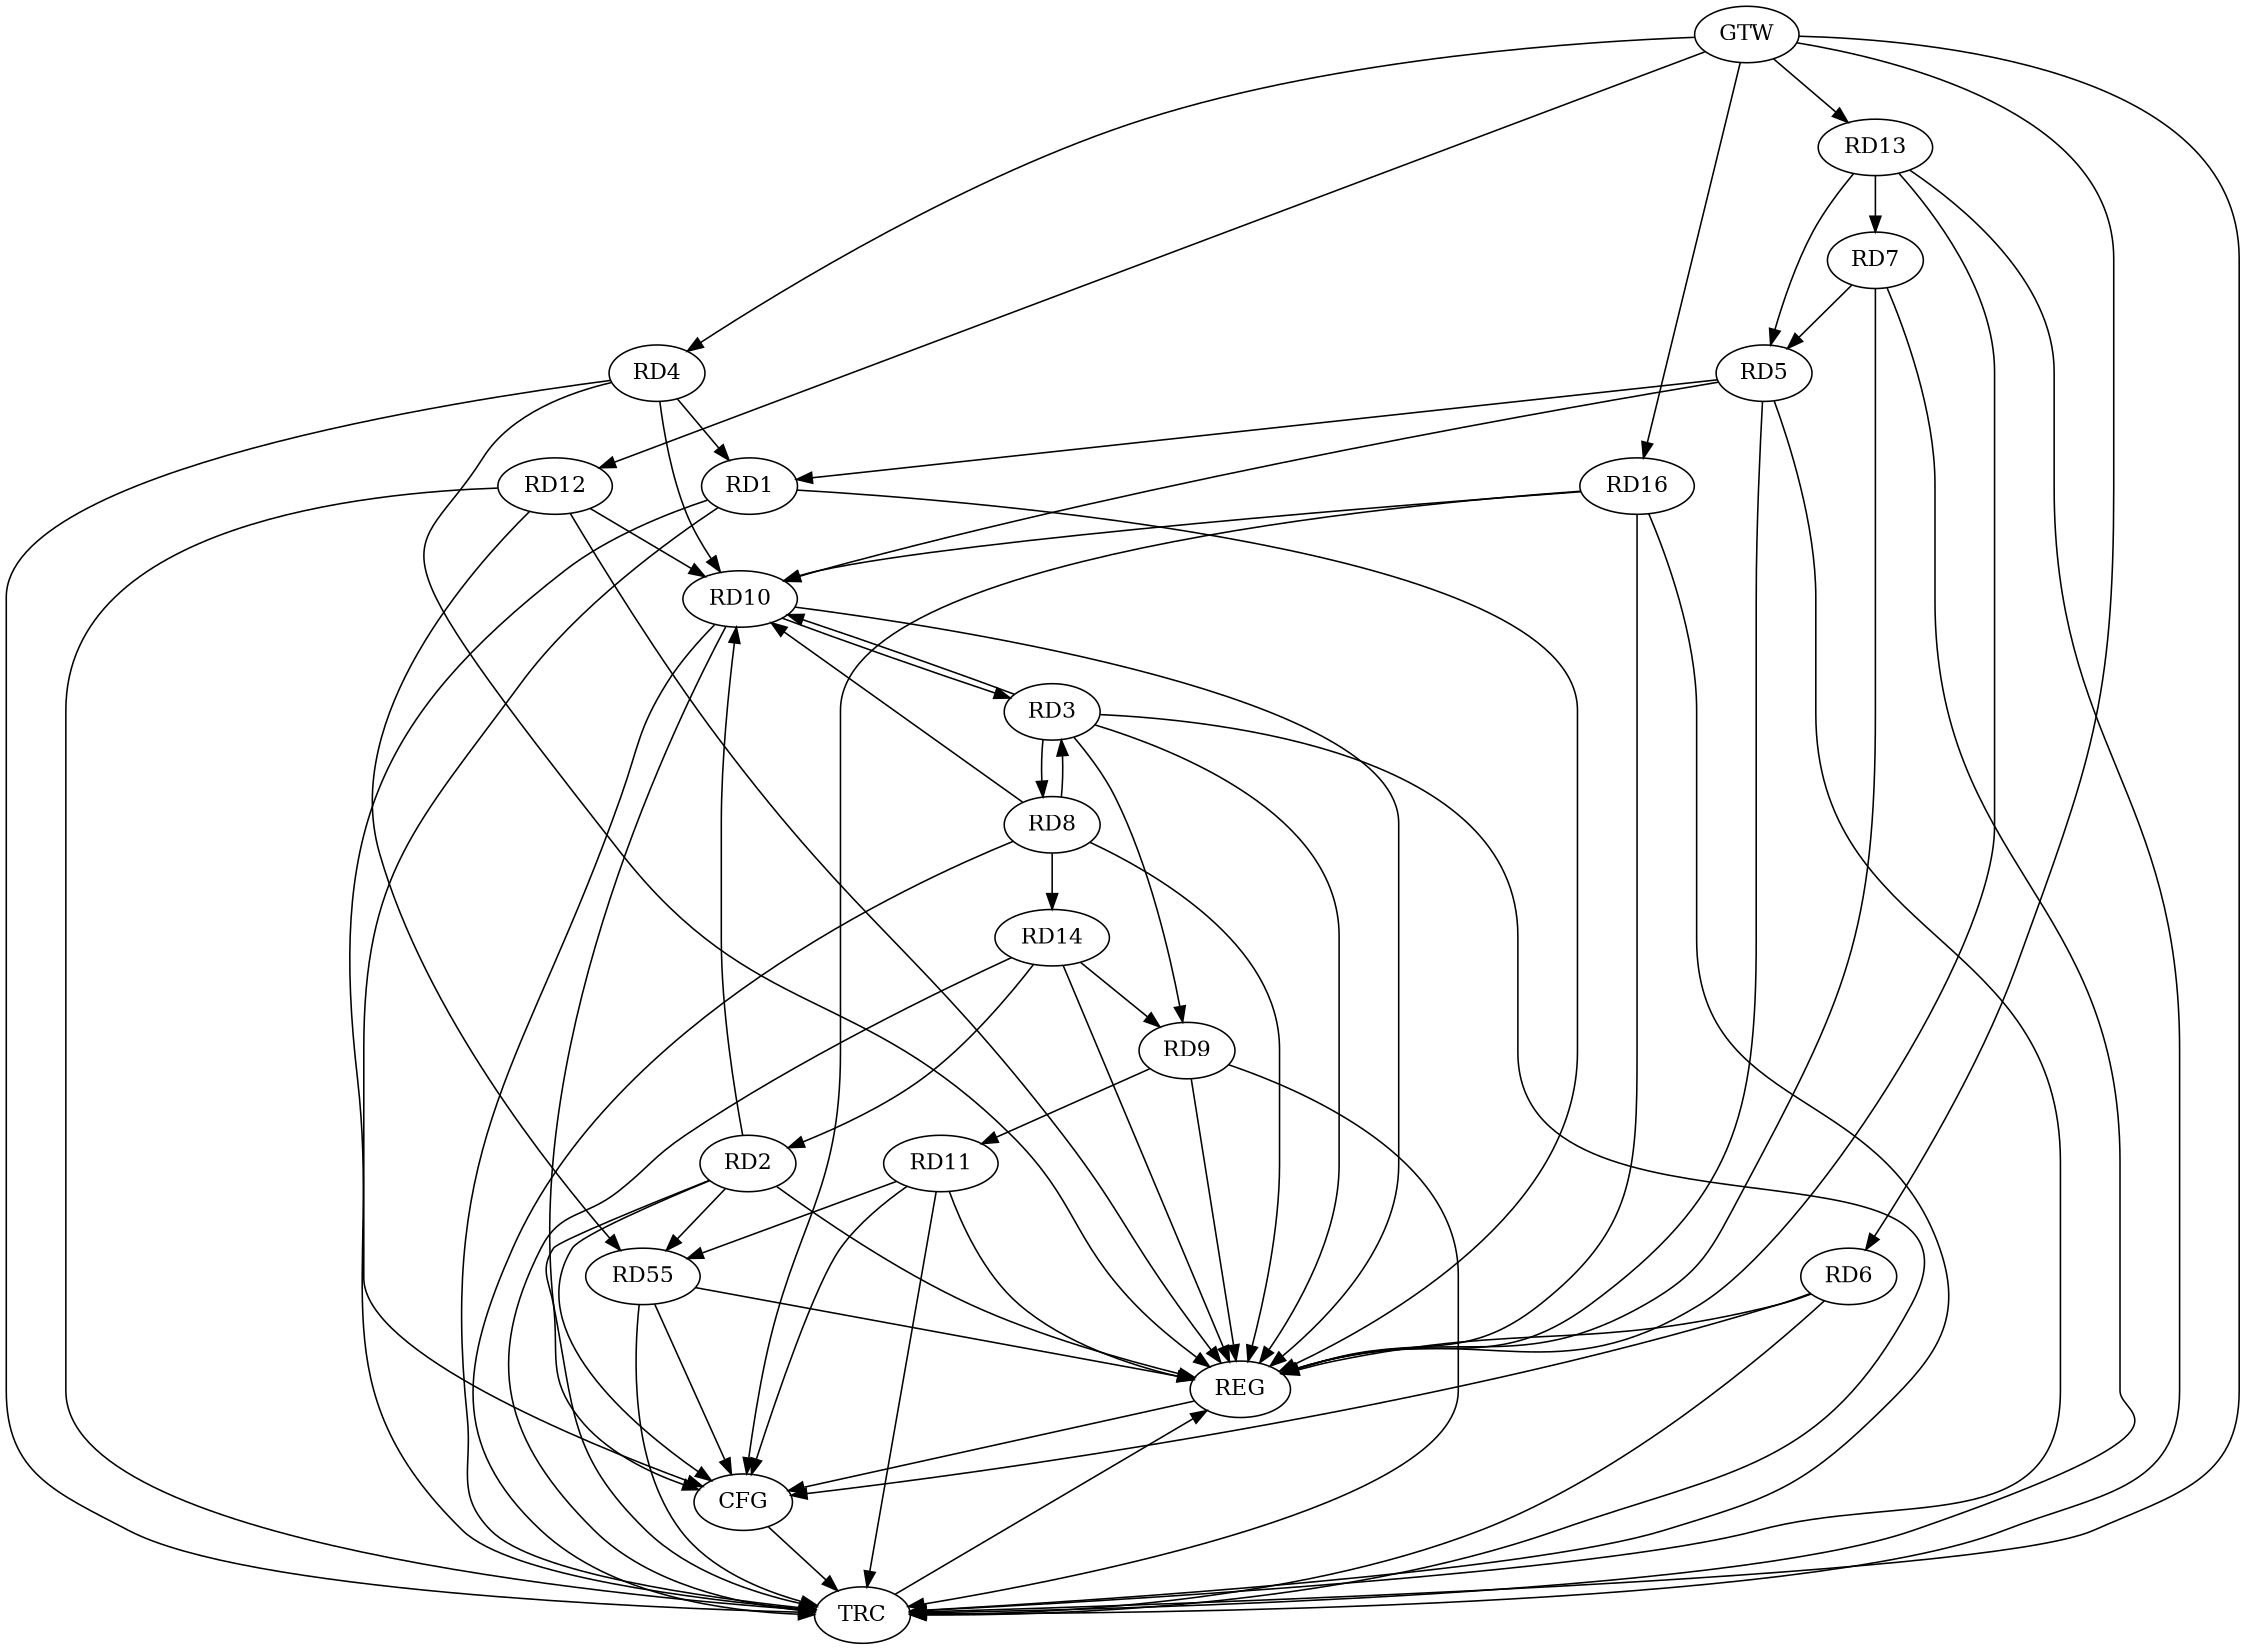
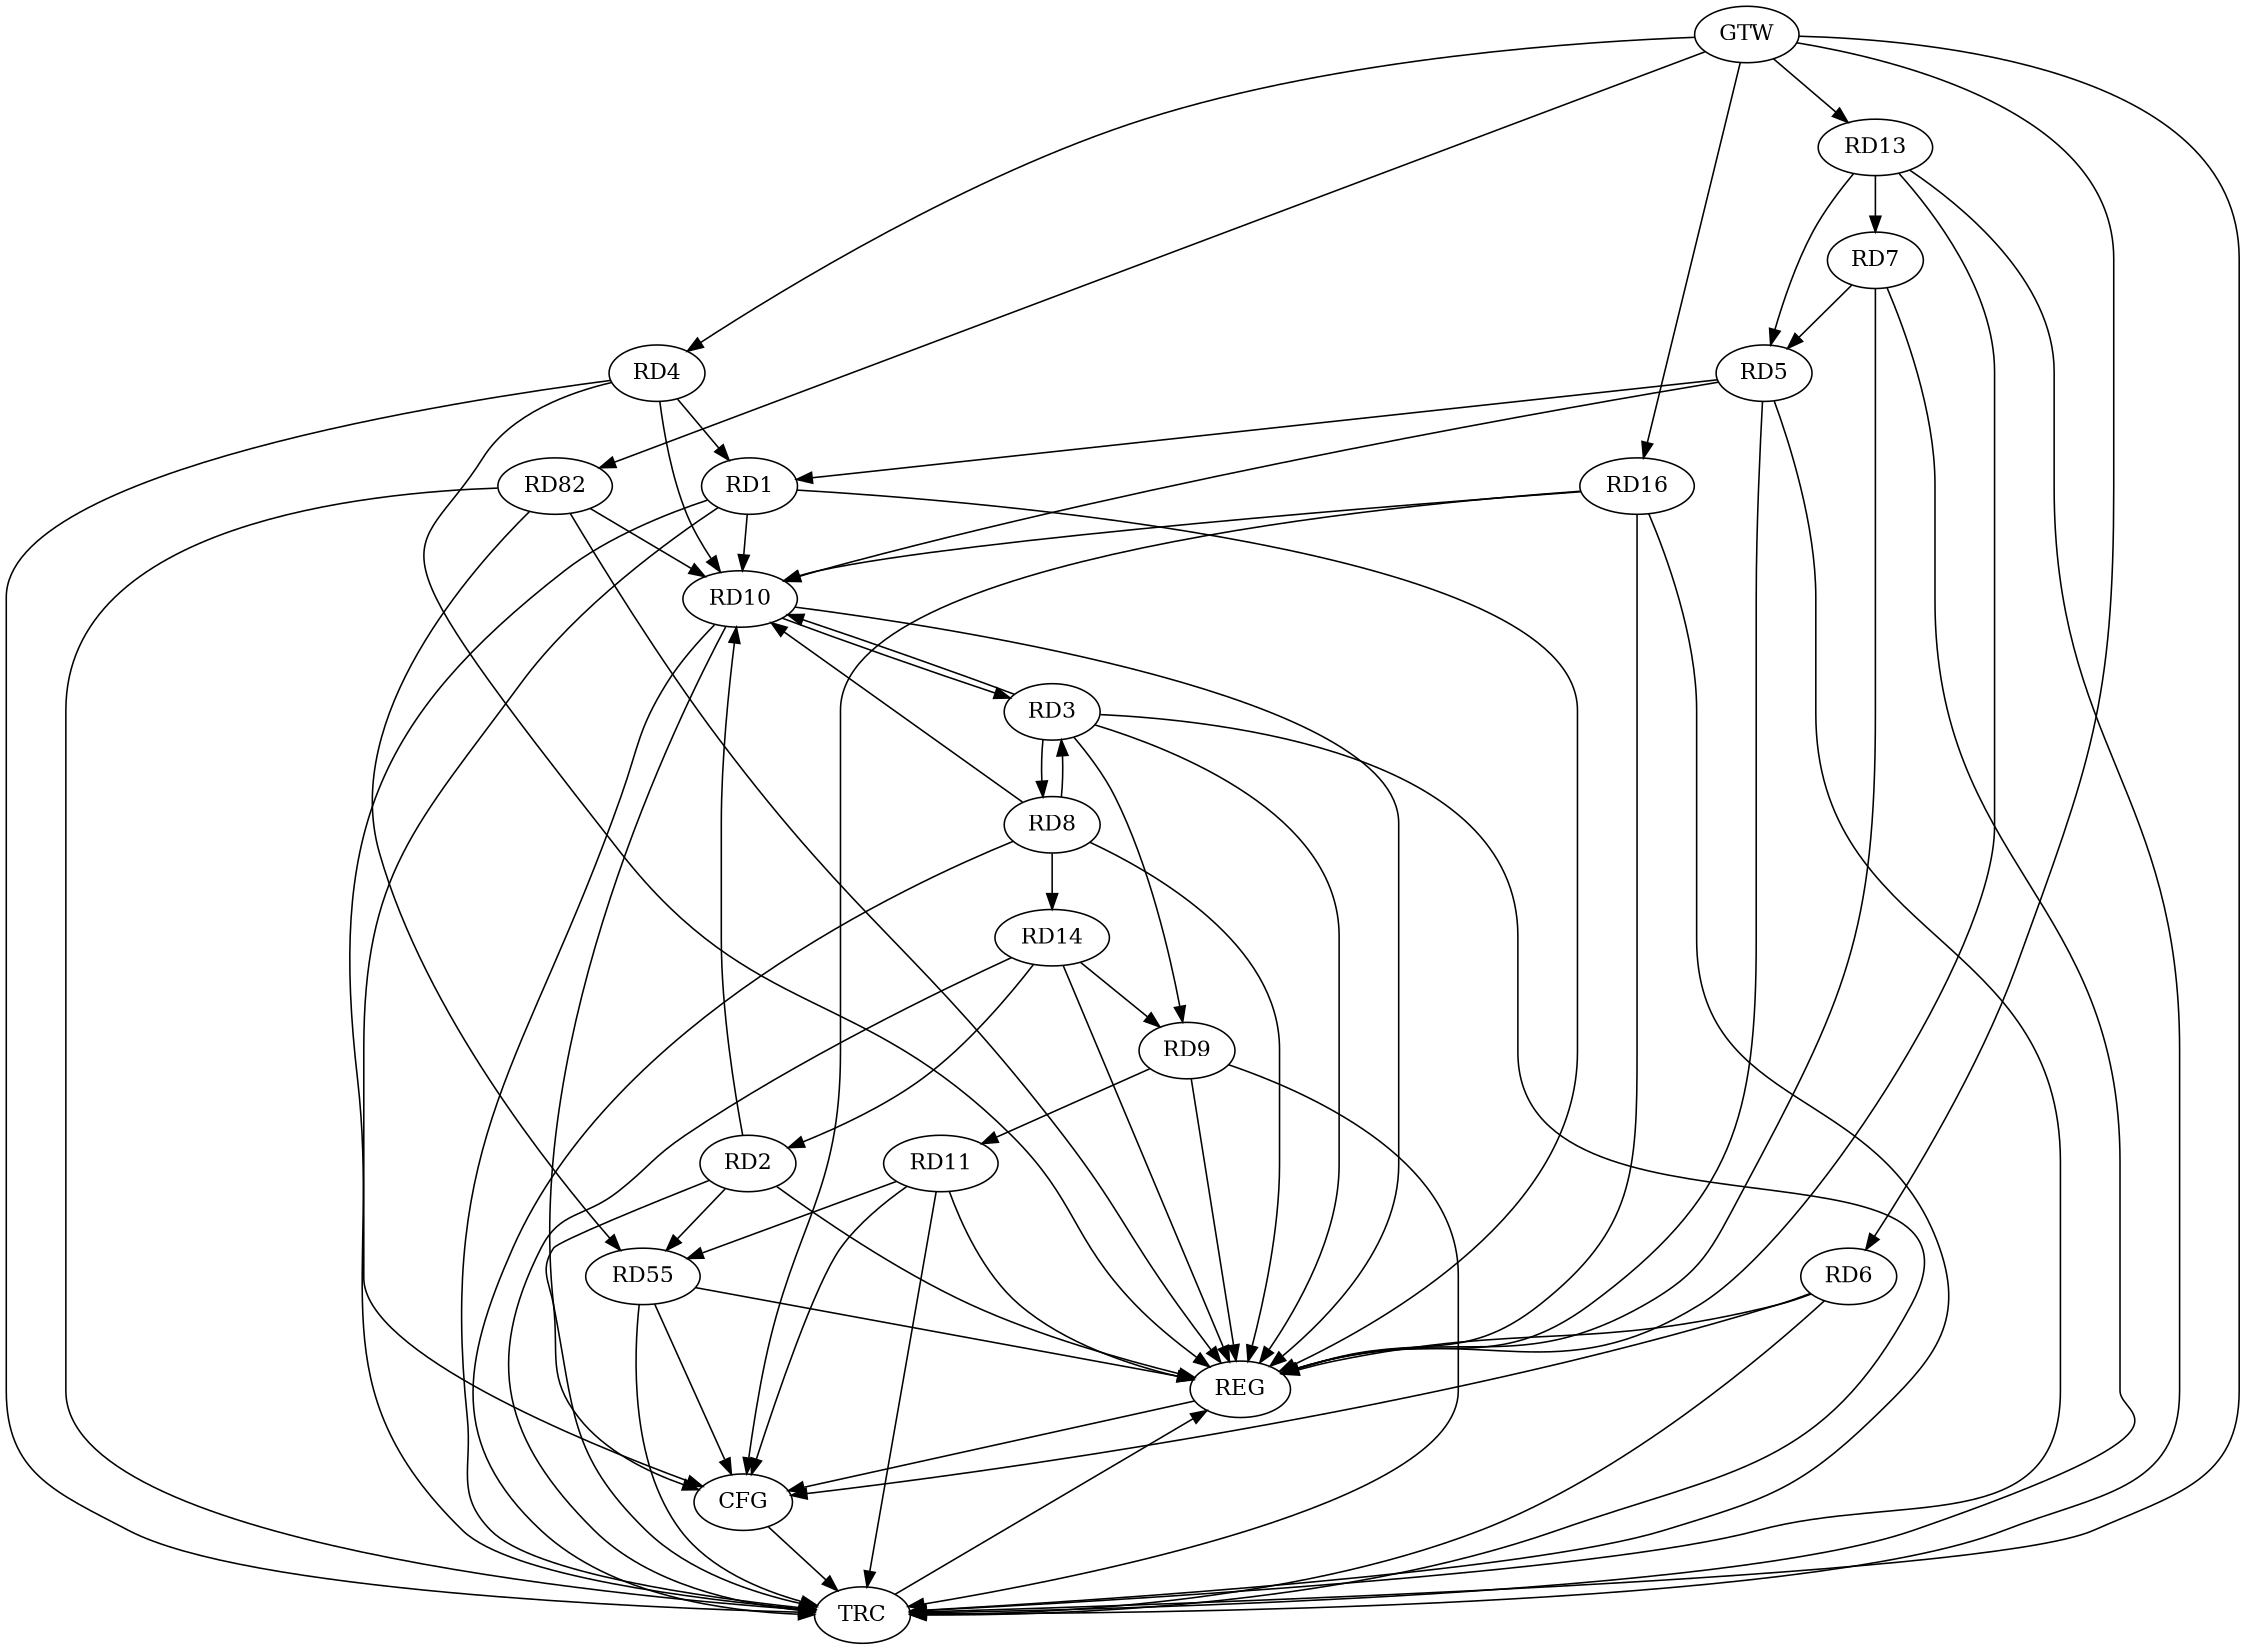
(555, 486) -> (555, 486)
none -> (745, 535)
(571, 1341) -> none
